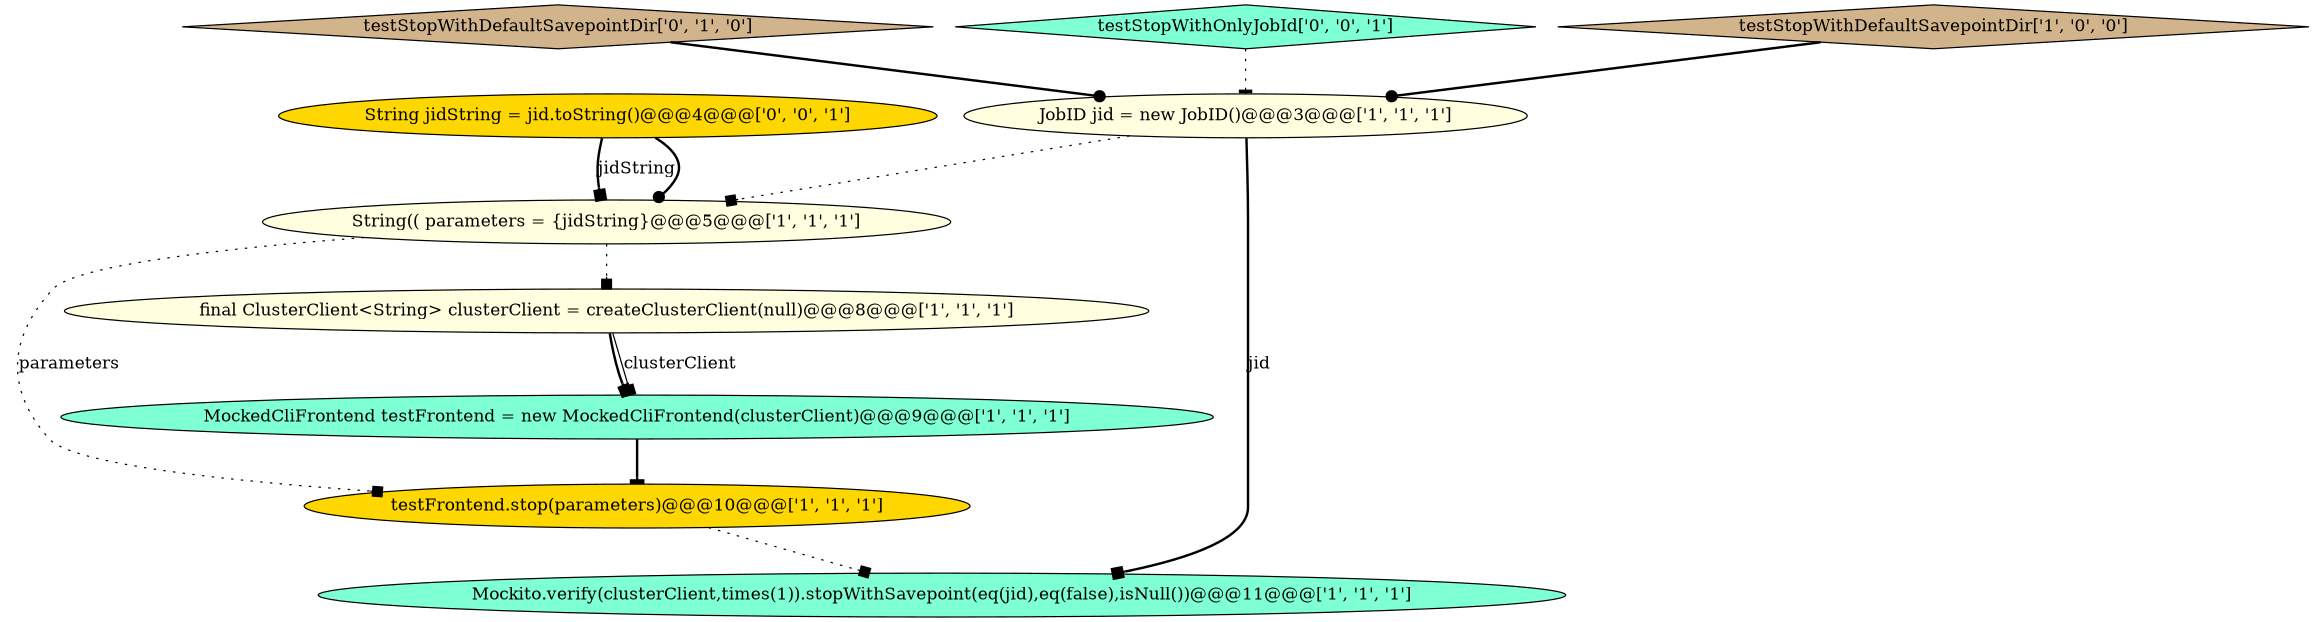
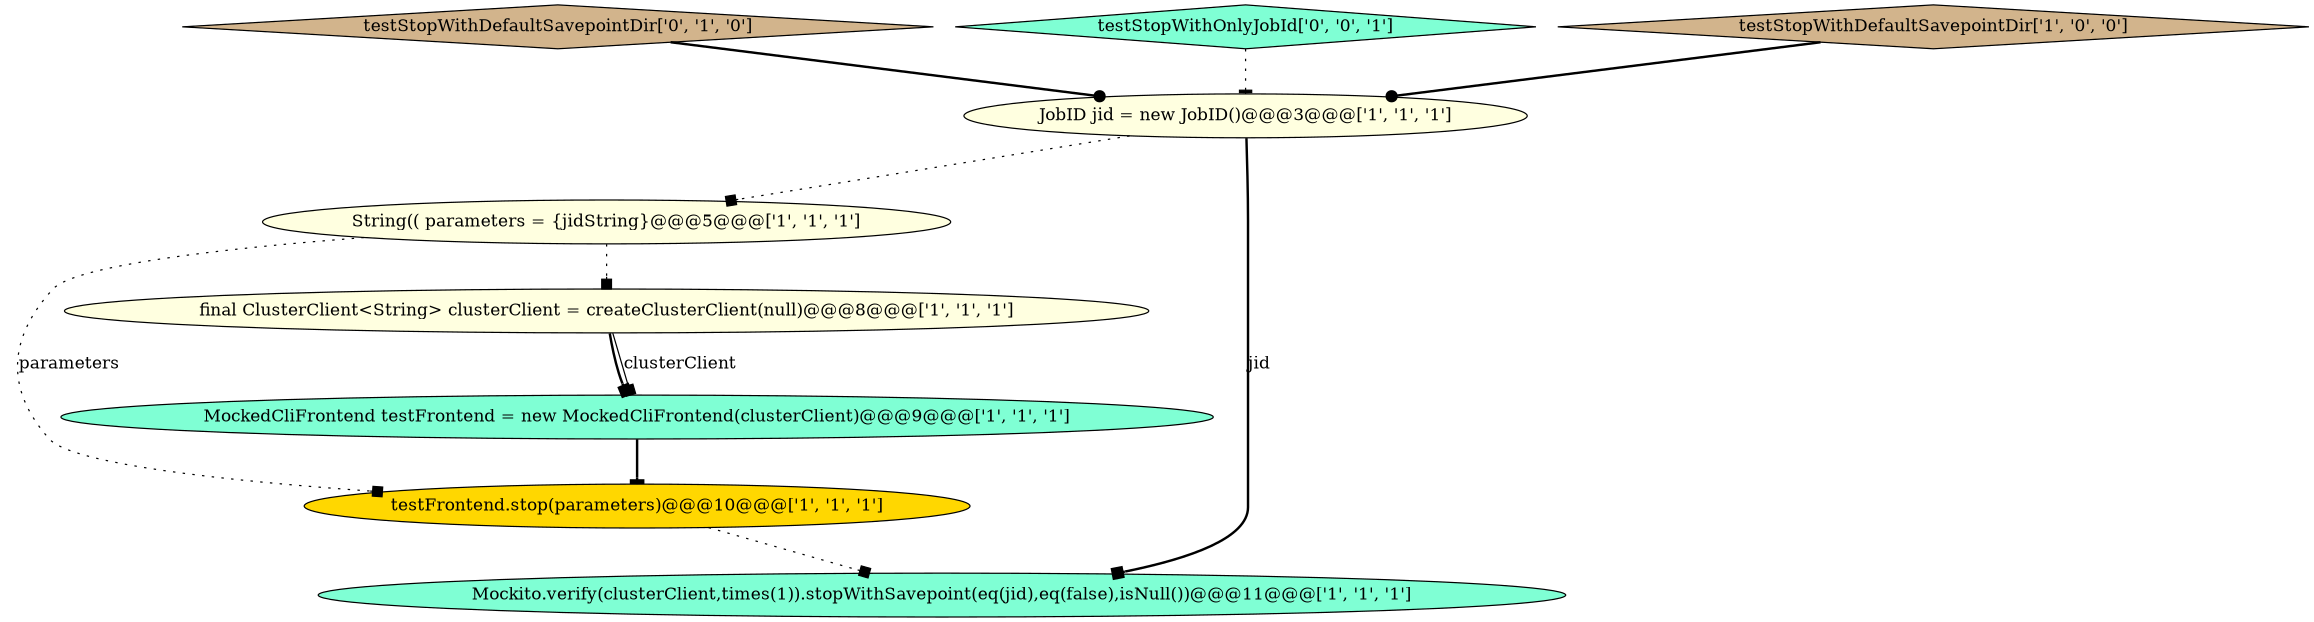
(608, 116) -> none
